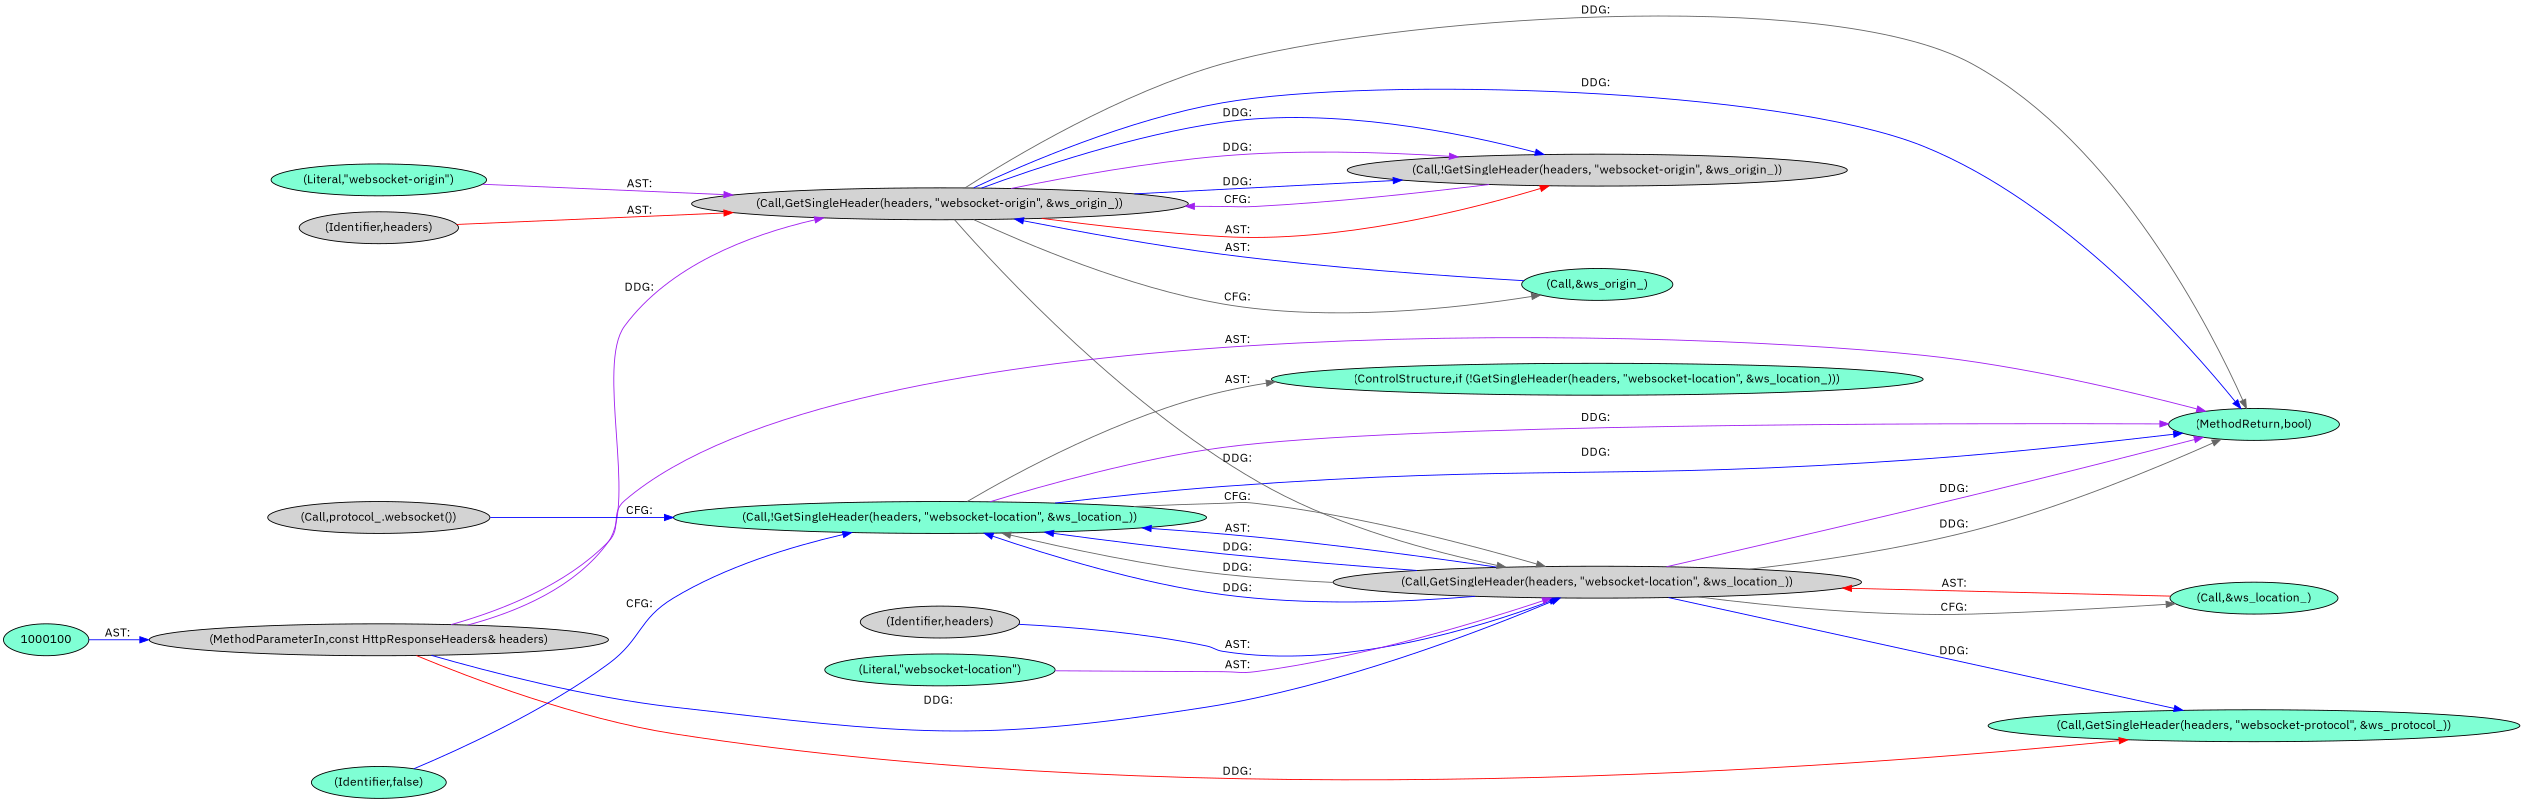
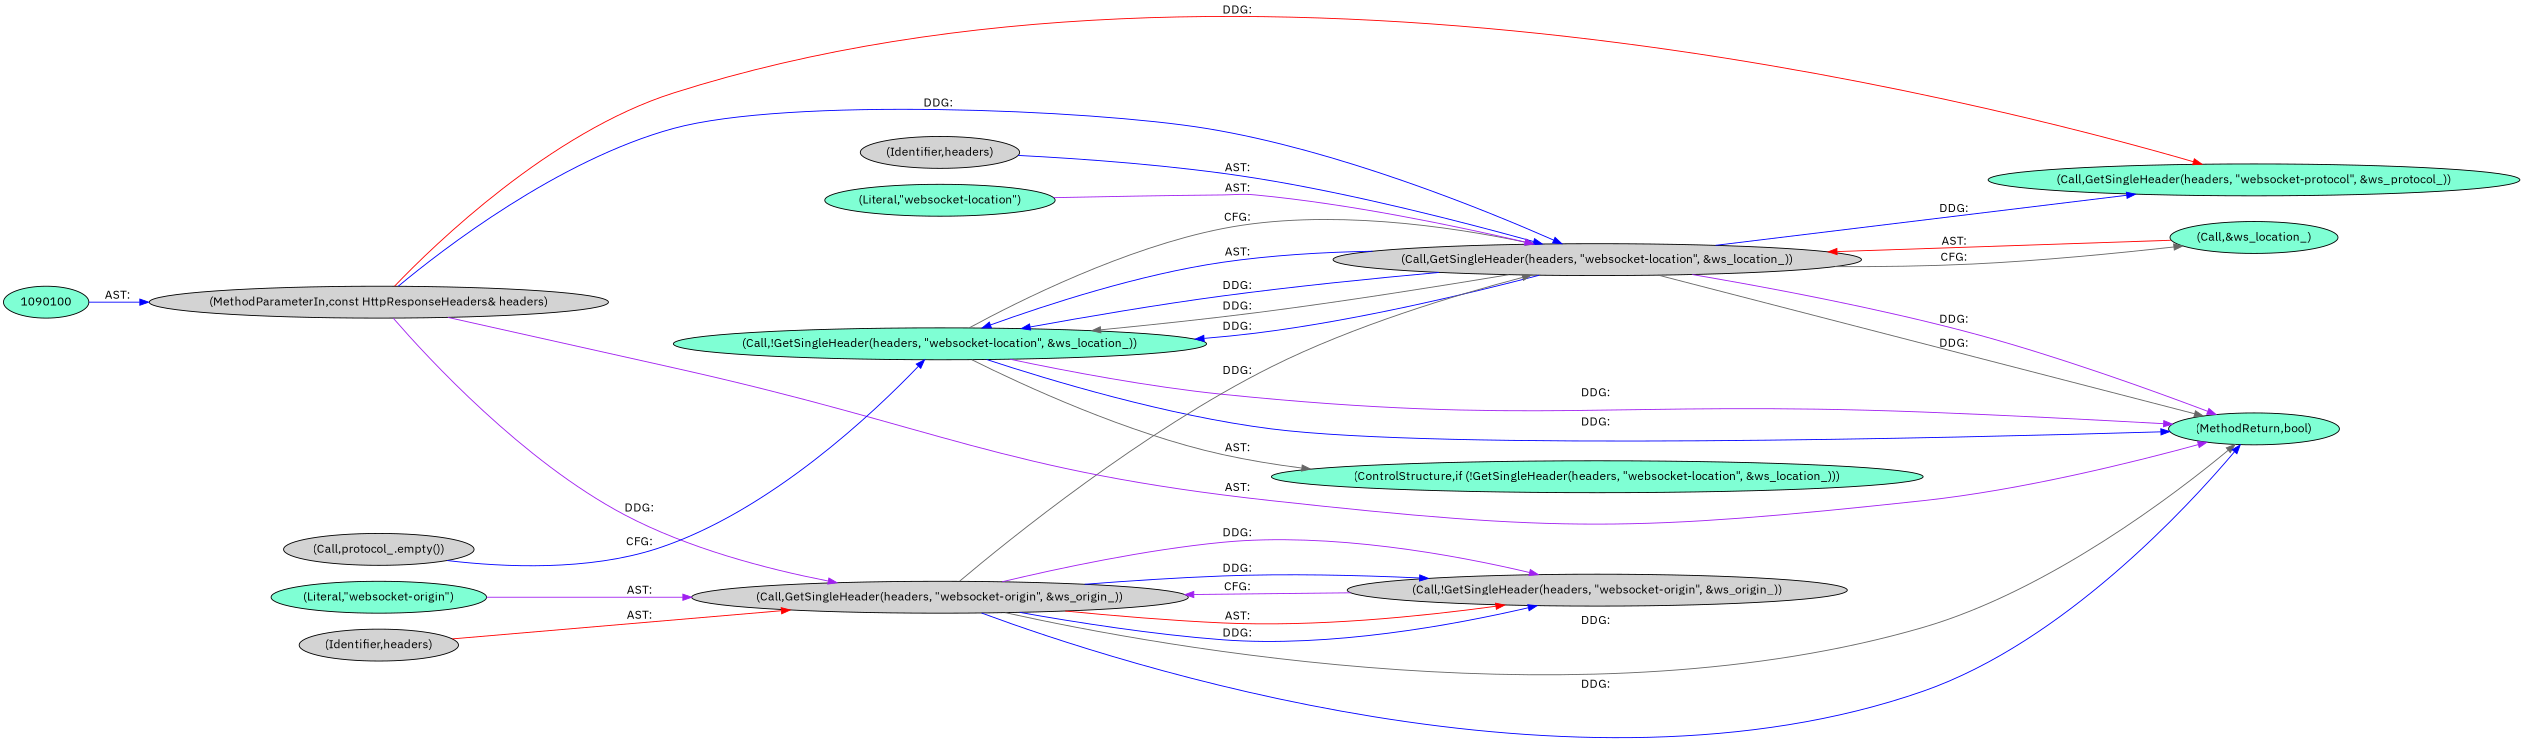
(1597, 284) -> none
(379, 517) -> (379, 549)
(46, 640) -> (46, 302)
(379, 782) -> none
